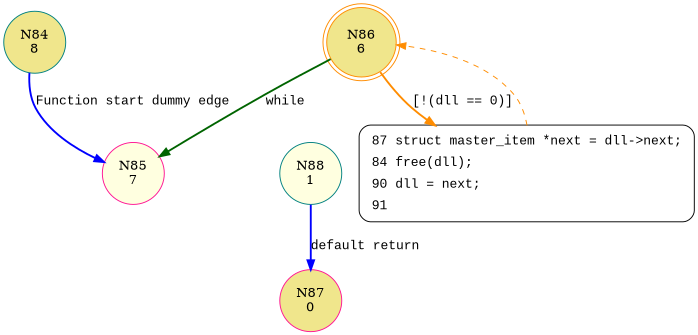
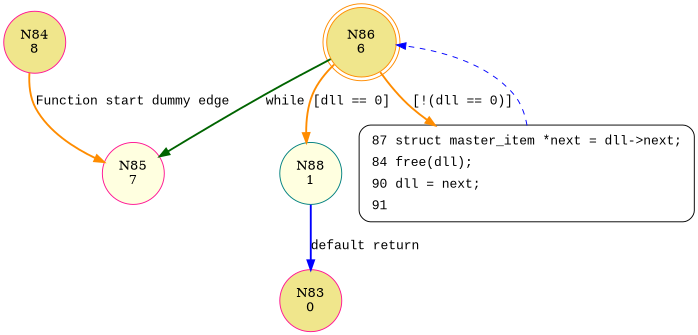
(35, 42) -> (35, 42)
(480, 68) -> (480, 68)
none -> (312, 95)
(48, 125) -> (48, 125)
(311, 301) -> (311, 301)
